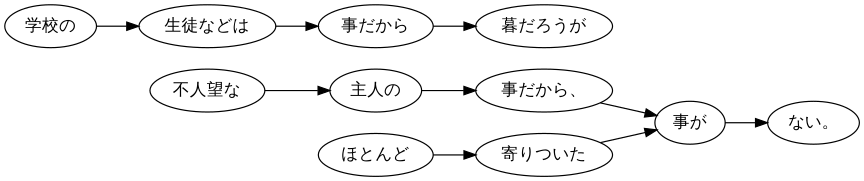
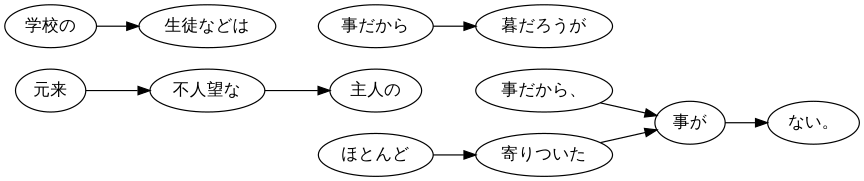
(291, 26) -> none
none -> (51, 91)
(443, 91) -> none
